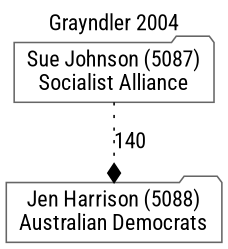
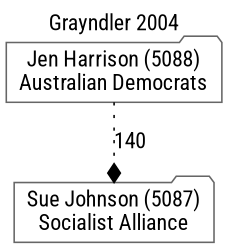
(114, 133) -> (114, 133)
